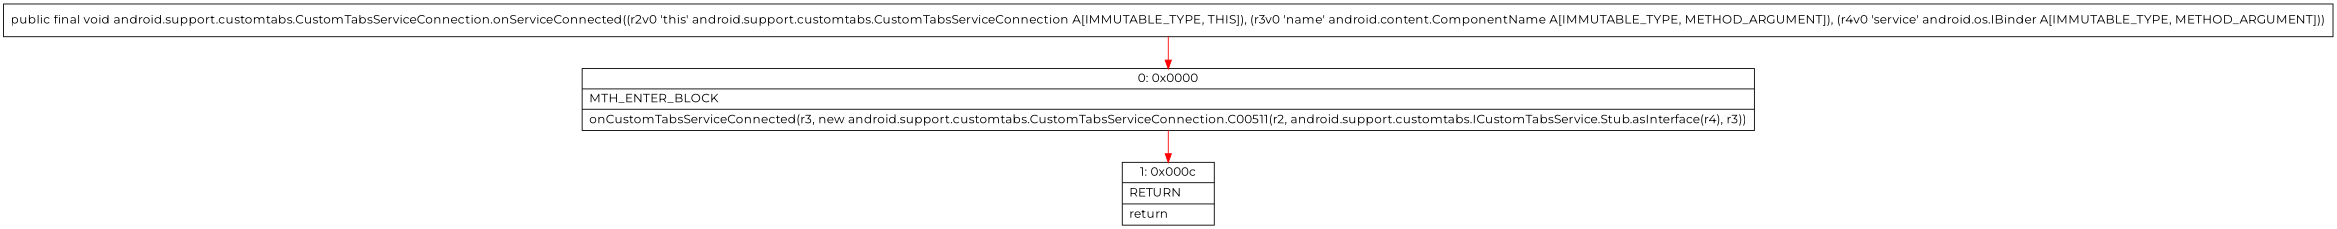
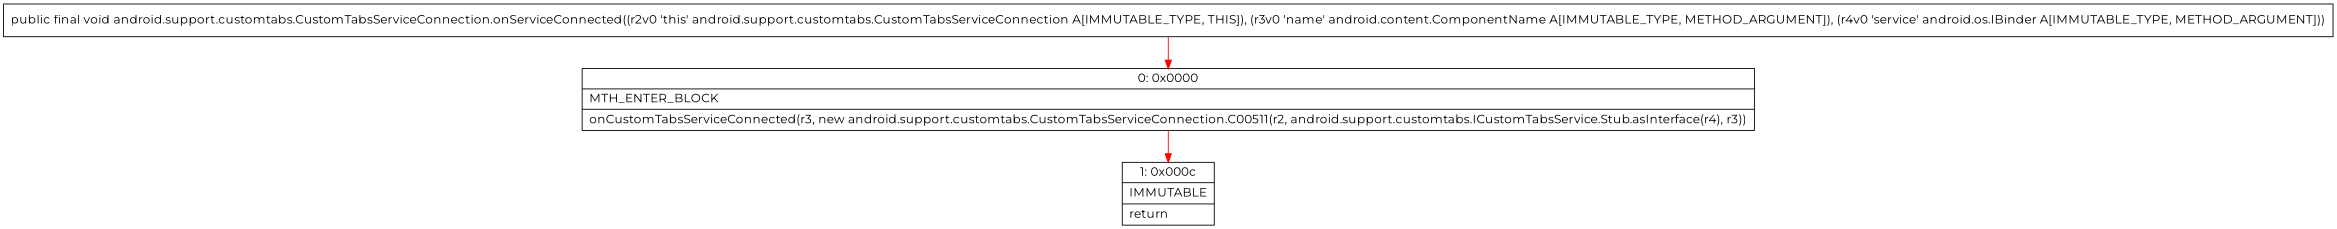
(1155, 193) -> (1168, 193)
